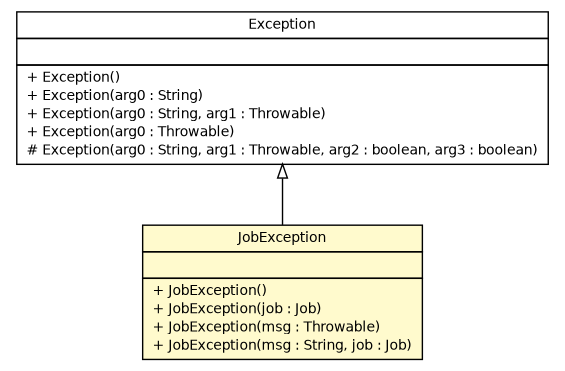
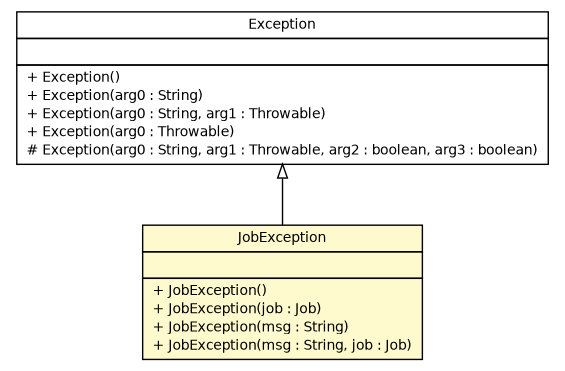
(266, 327) -> (251, 327)
